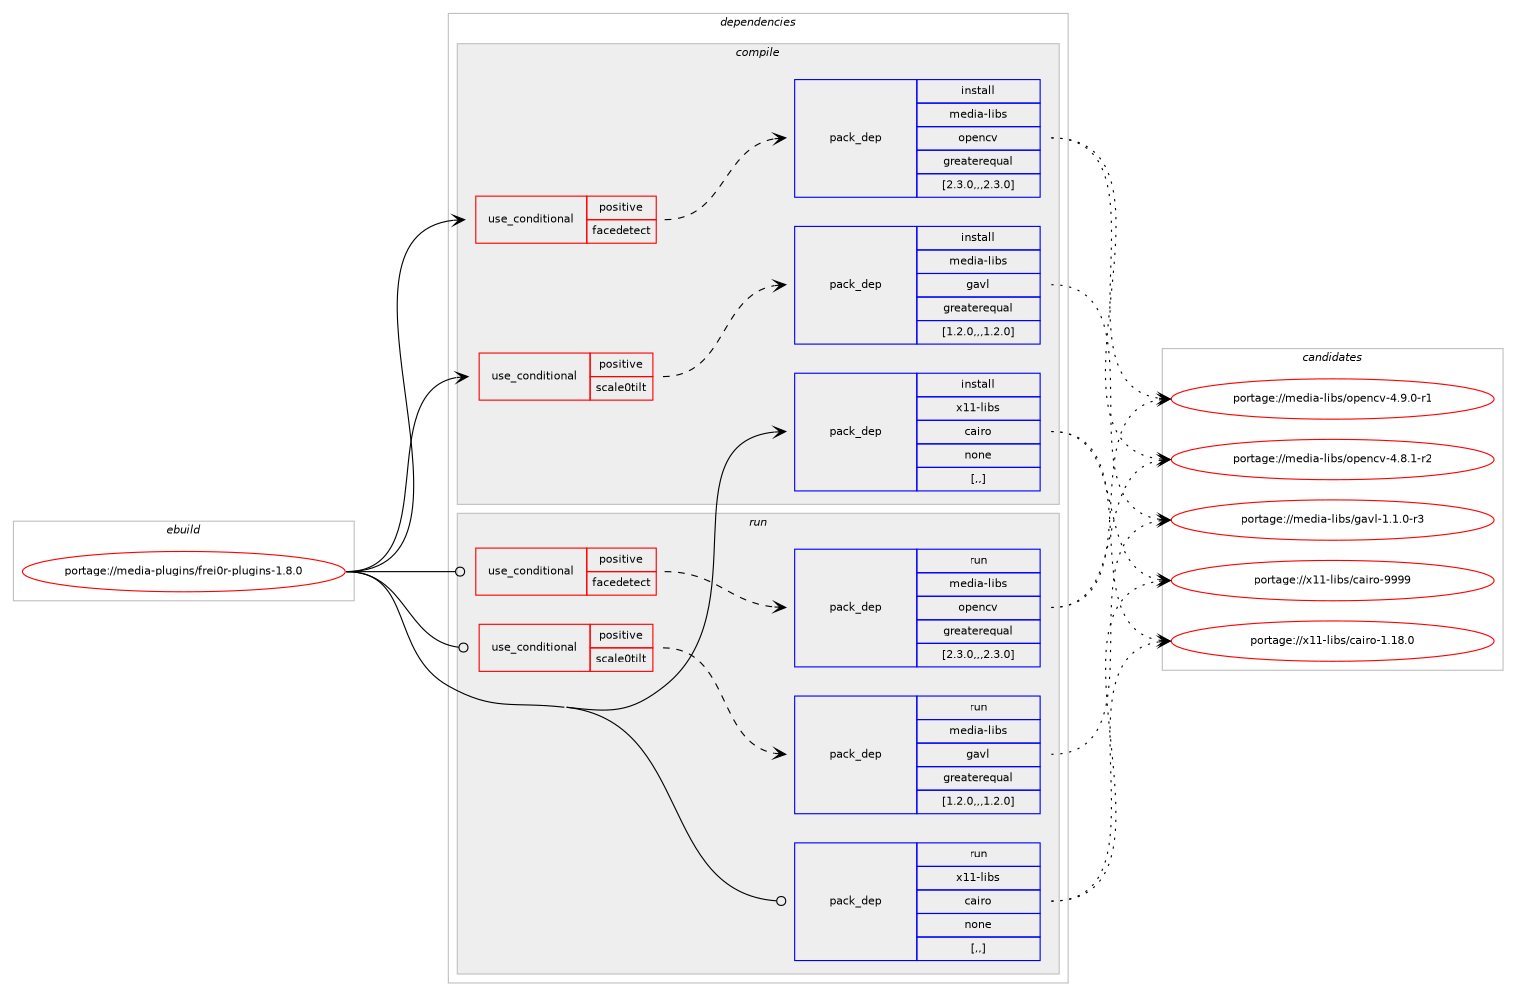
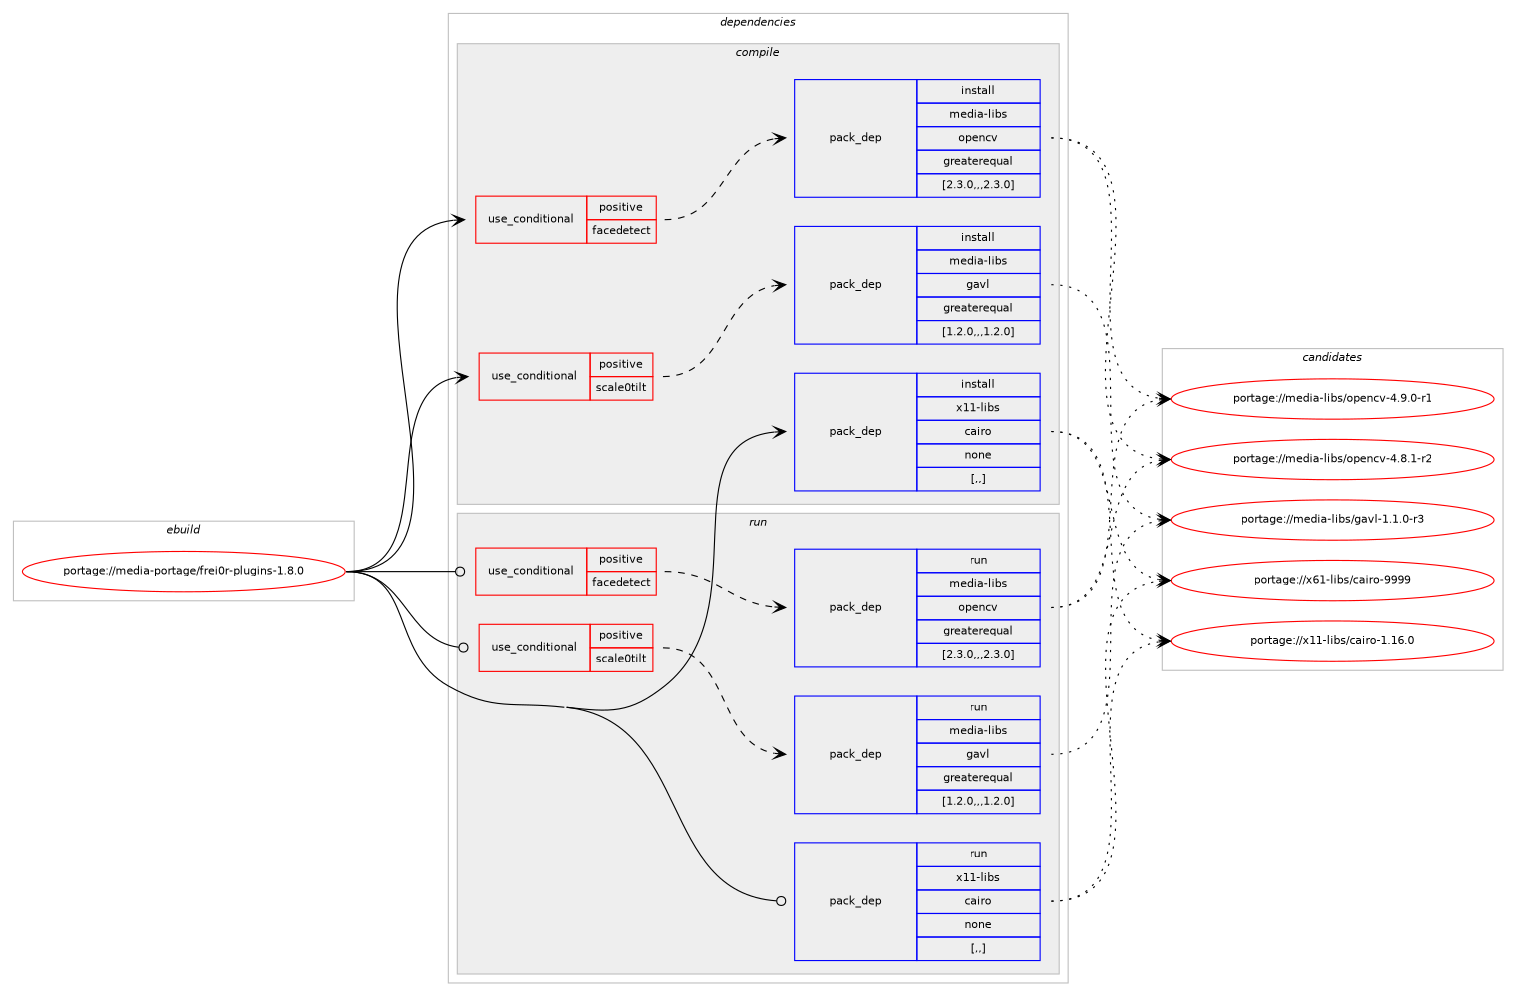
(184, 572) -> (184, 572)
(1333, 581) -> (1333, 581)
(1333, 641) -> (1333, 641)
